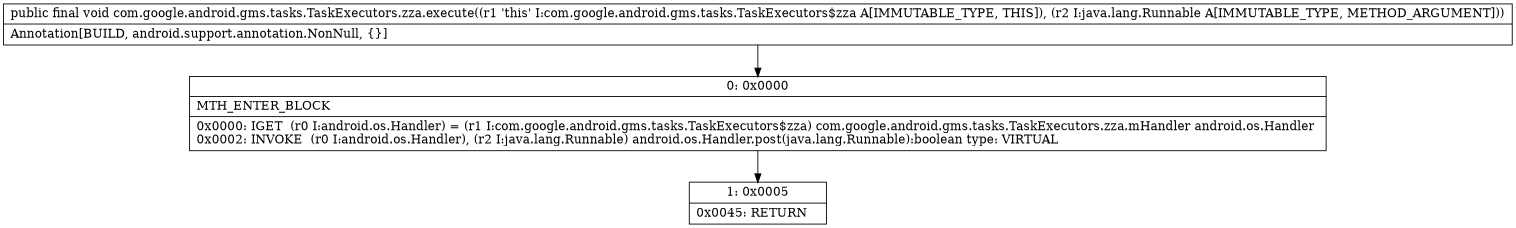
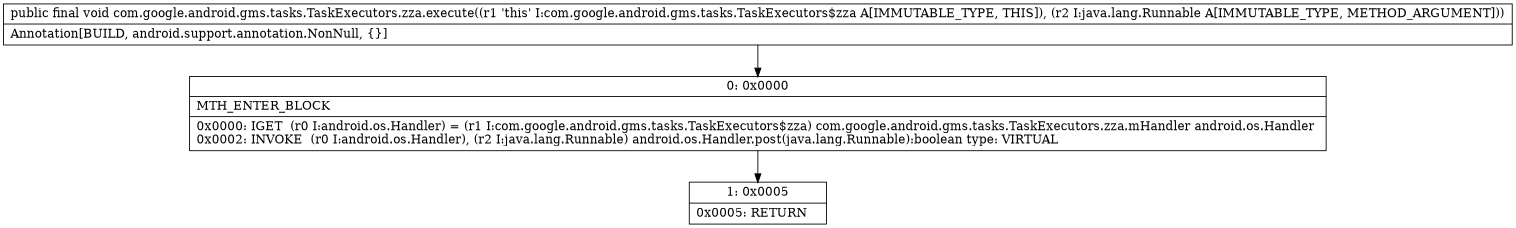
(758, 213) -> (758, 213)
